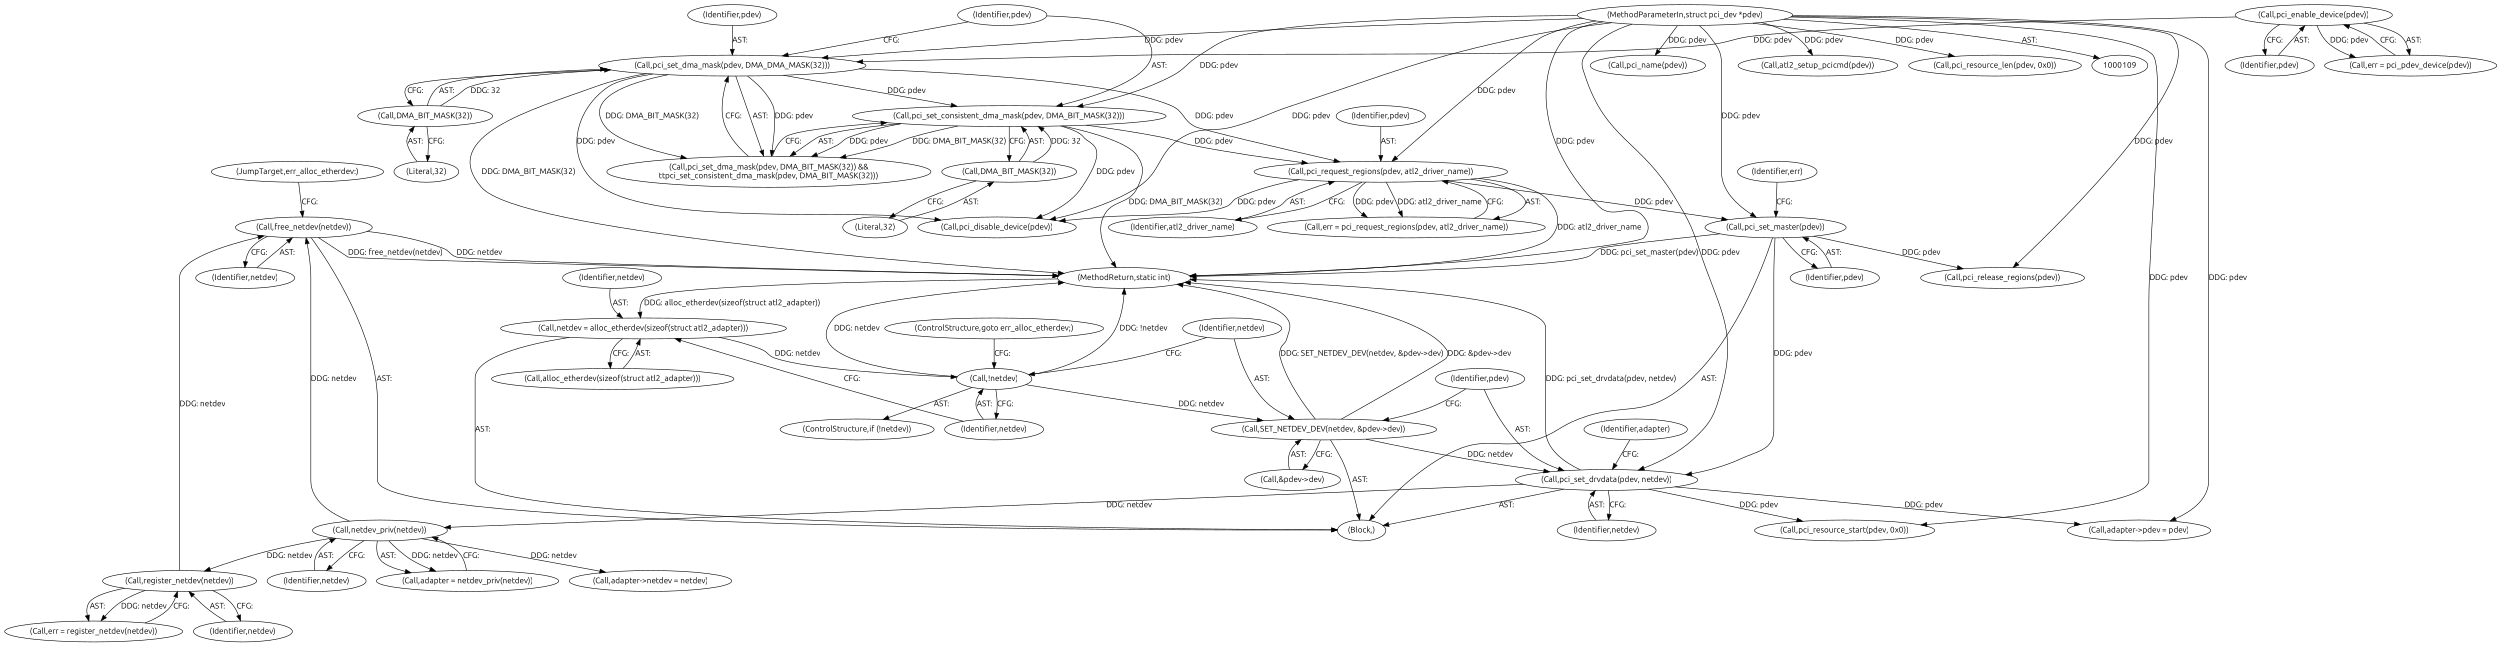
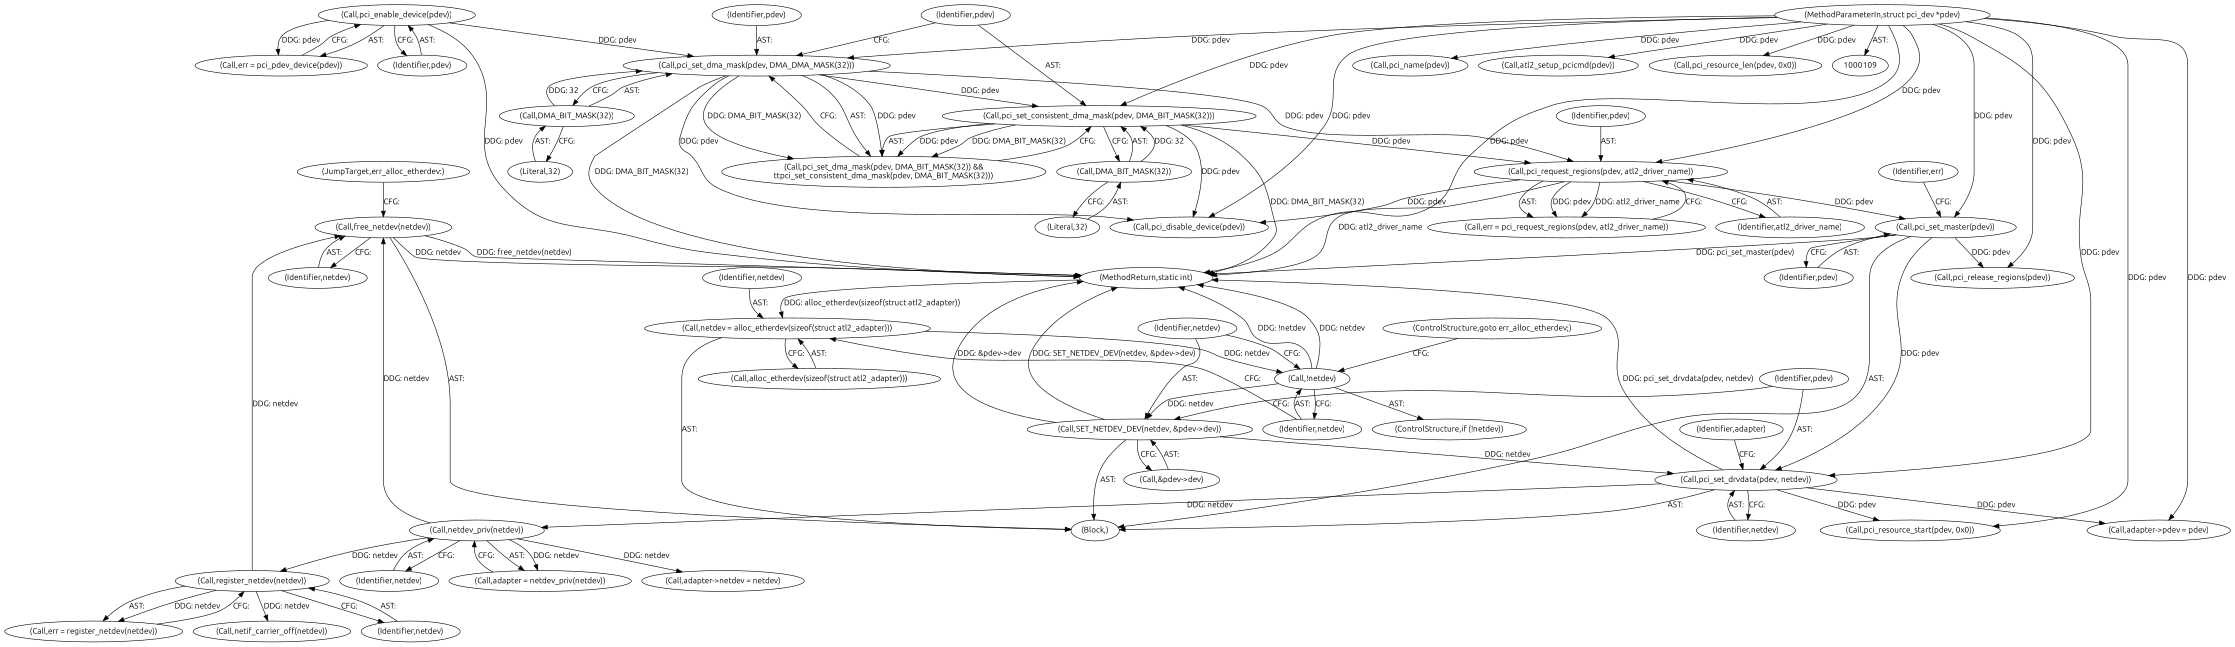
none -> (685, 249)
none -> (272, 631)
